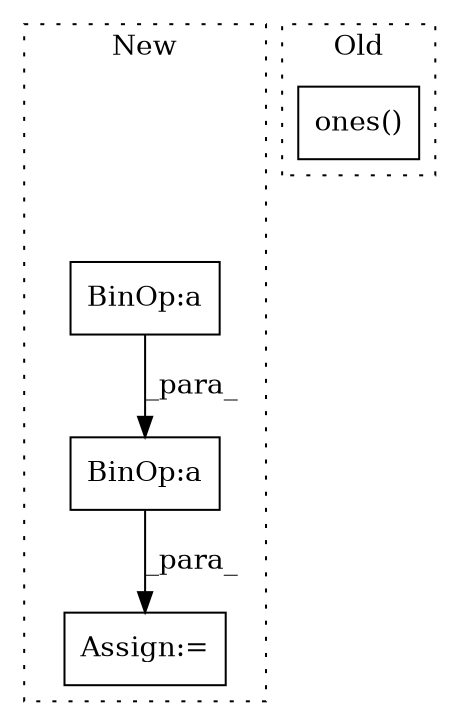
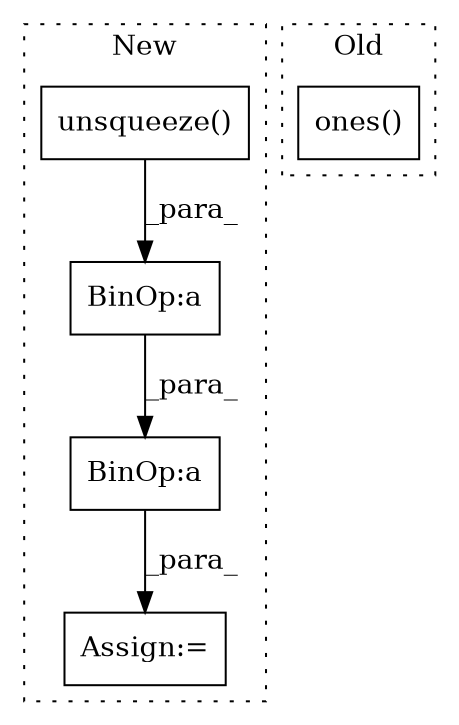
none -> (145, 123)
